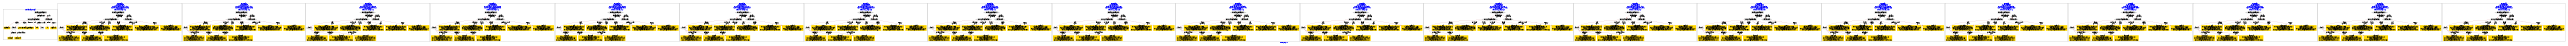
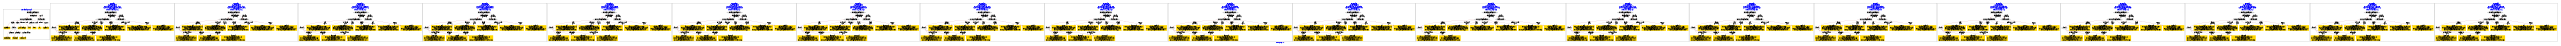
(26, 28) -> (22, 28)
(42, 28) -> (34, 28)
(10, 38) -> (7, 38)
none -> (15, 38)
